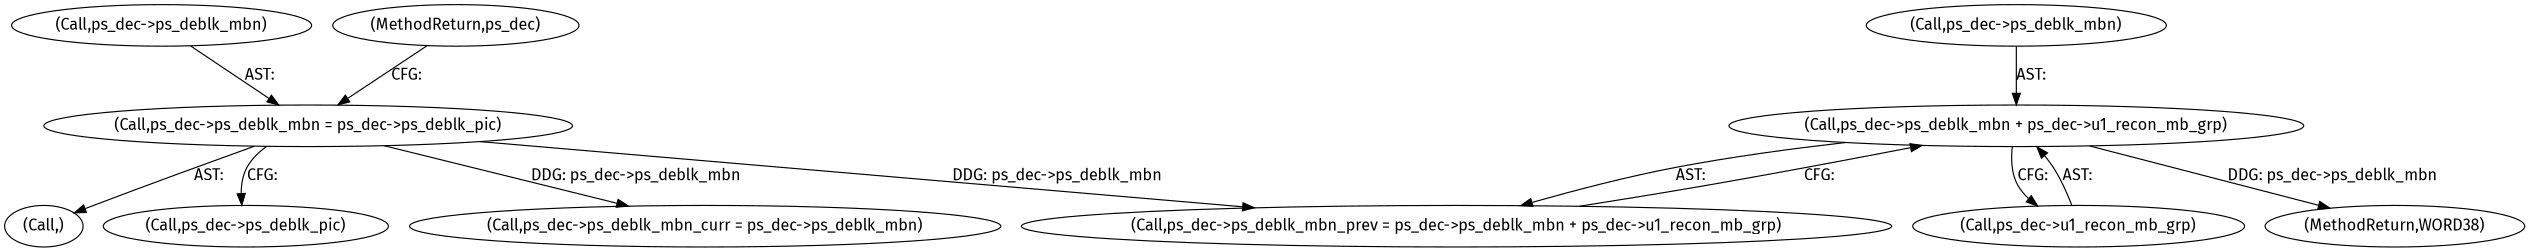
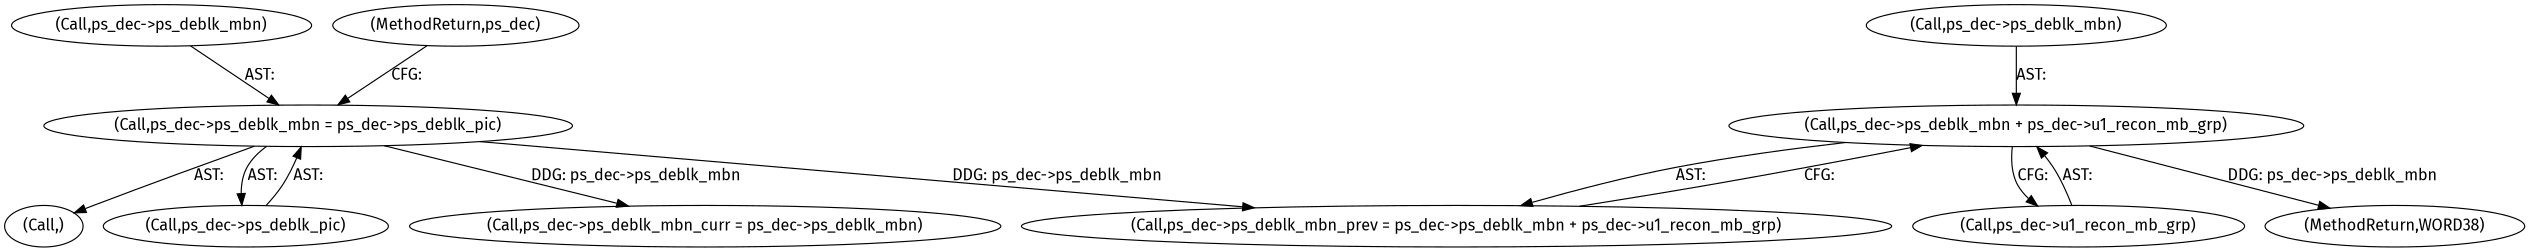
(265, 176) -> (265, 176)
none -> (284, 183)
